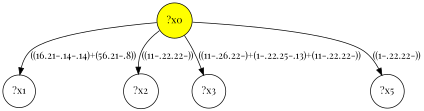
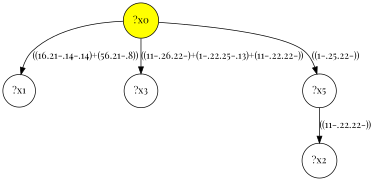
(144, 46) -> (319, 122)
(397, 56) -> (336, 56)
